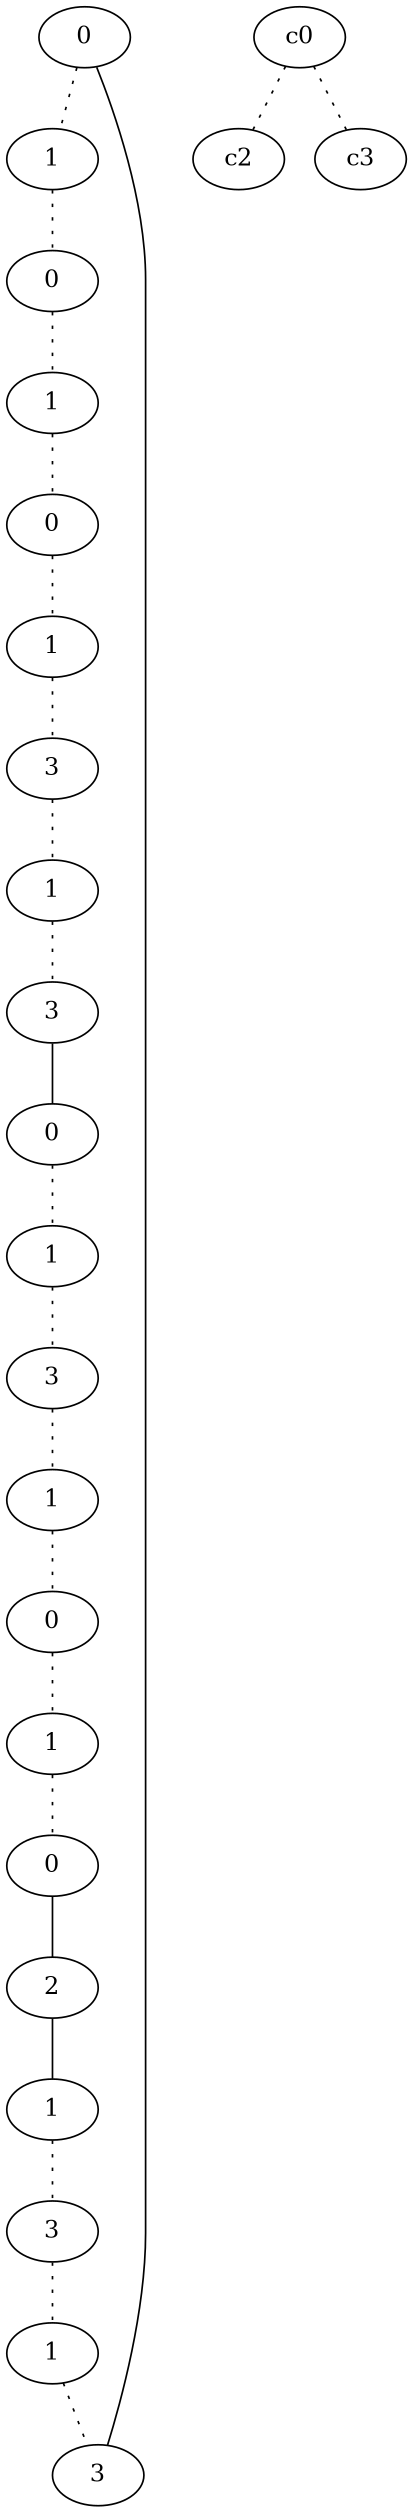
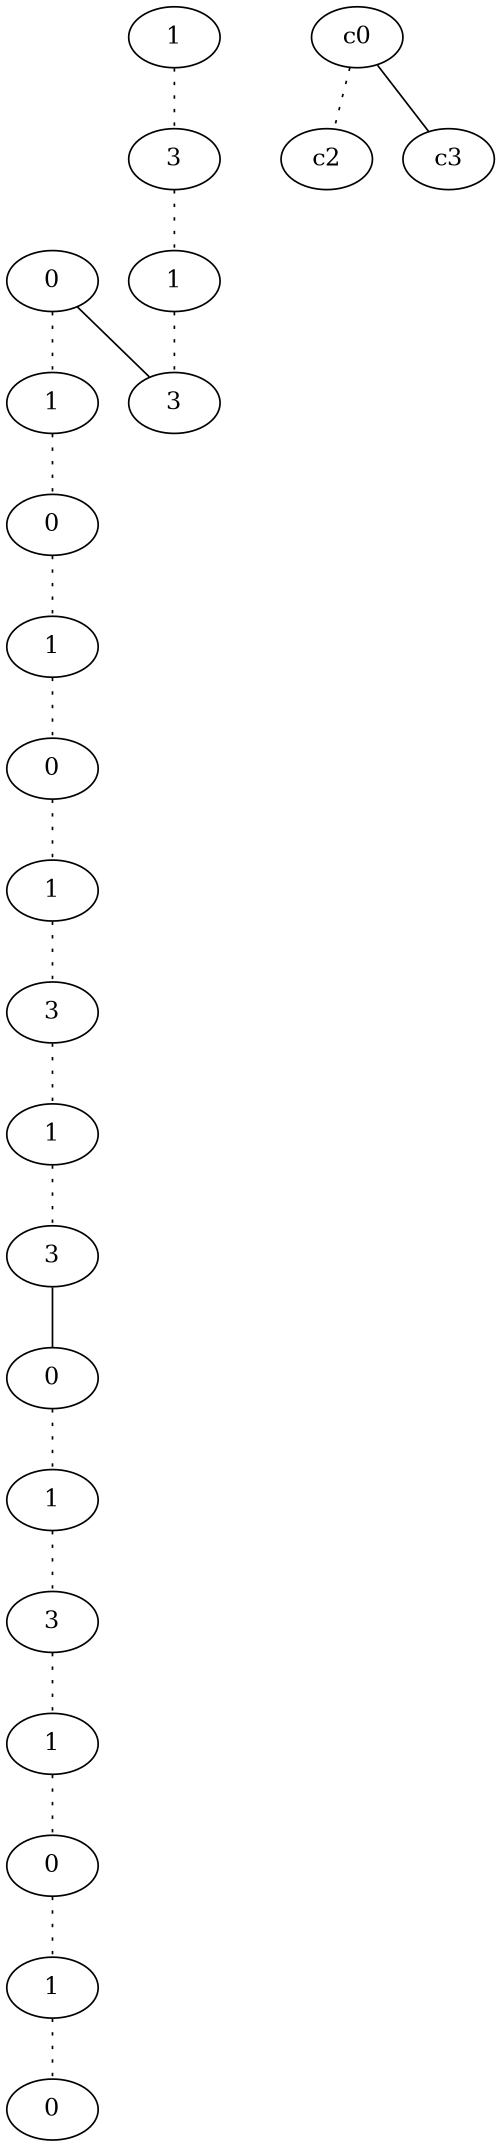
(330, 98) -> (403, 98)
(52, 1988) -> none
